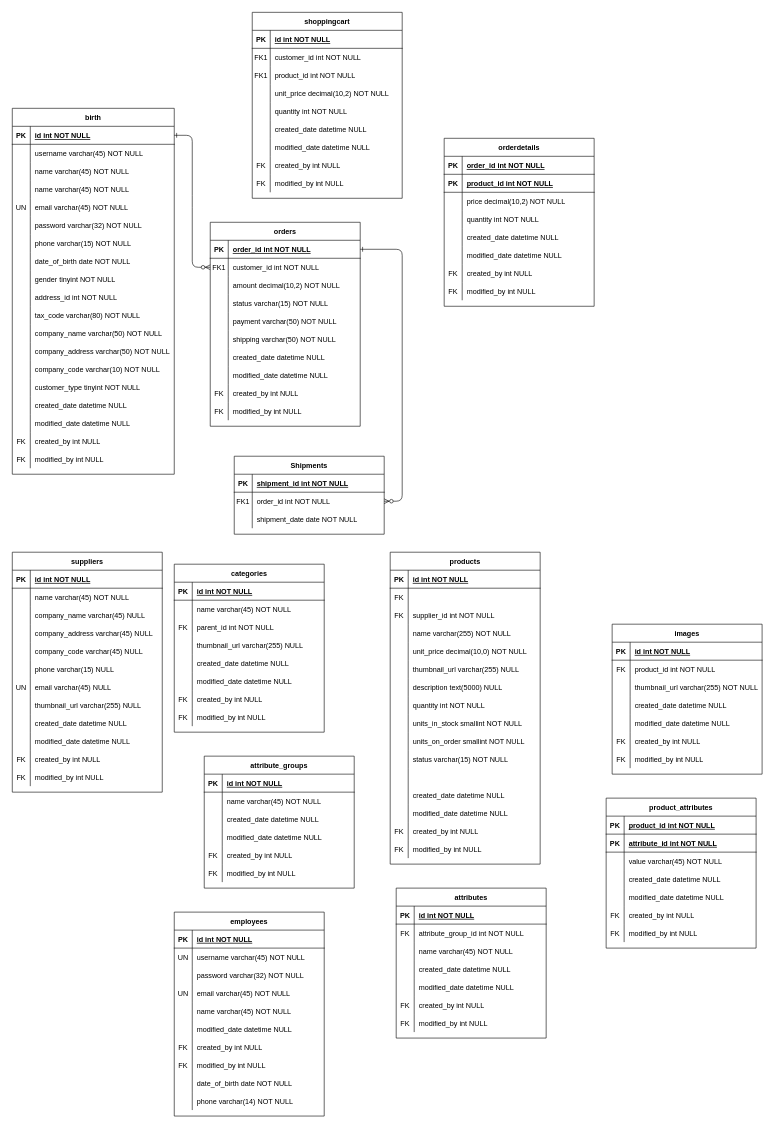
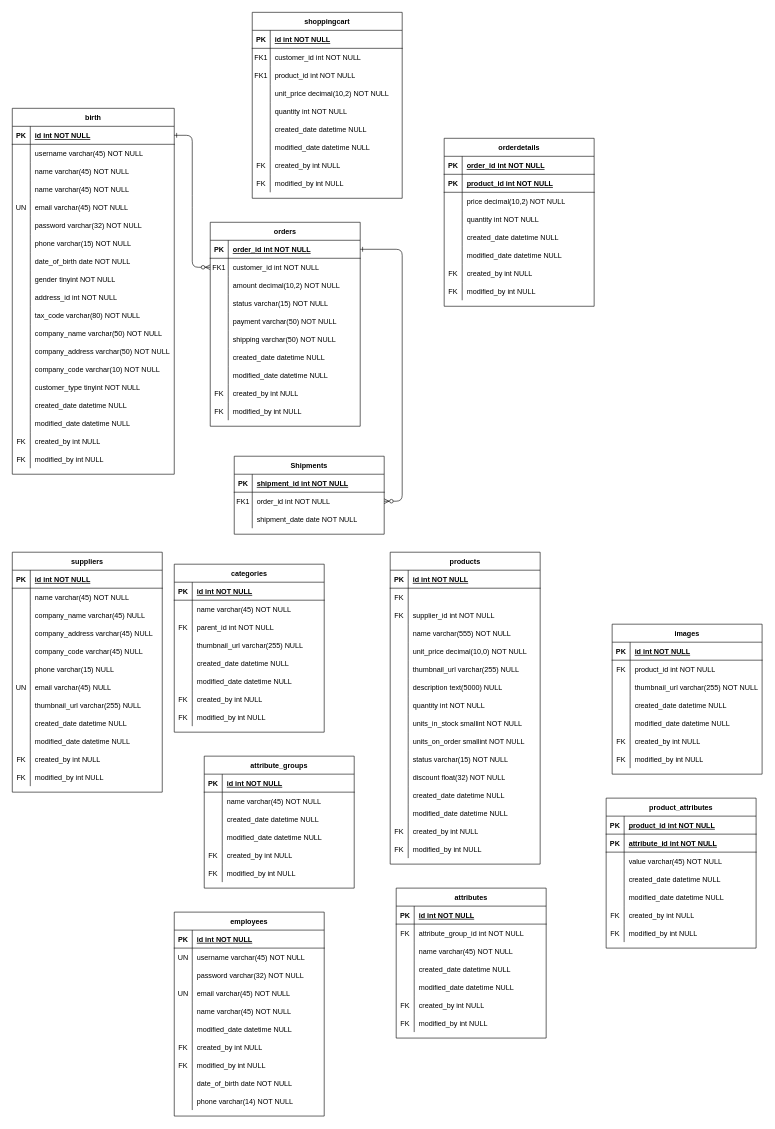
(462, 634) -> (462, 634)
none -> (474, 777)
